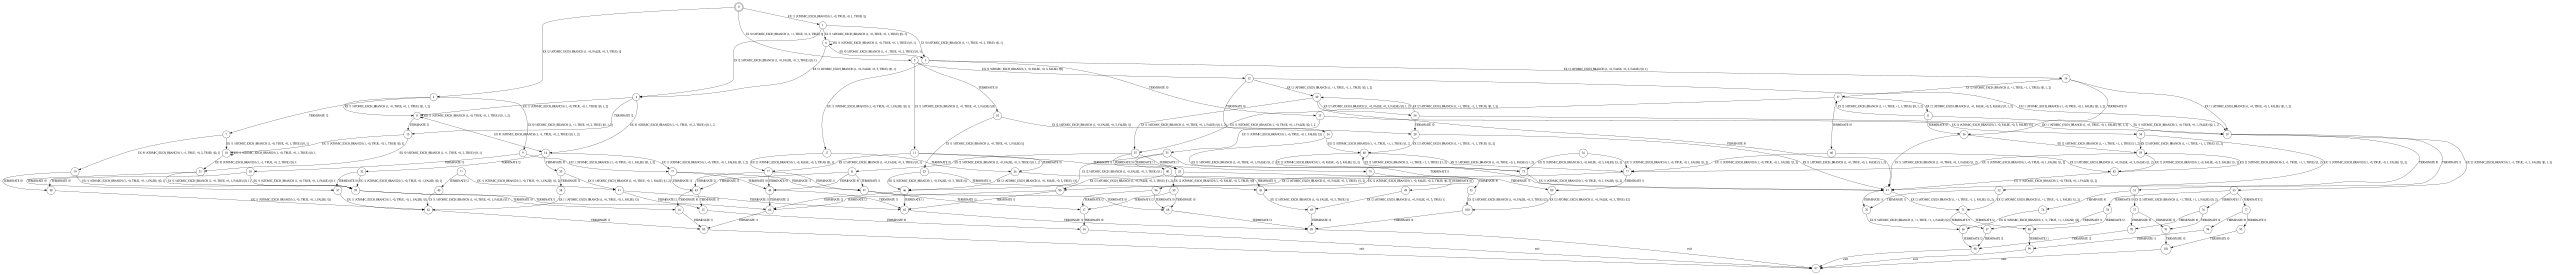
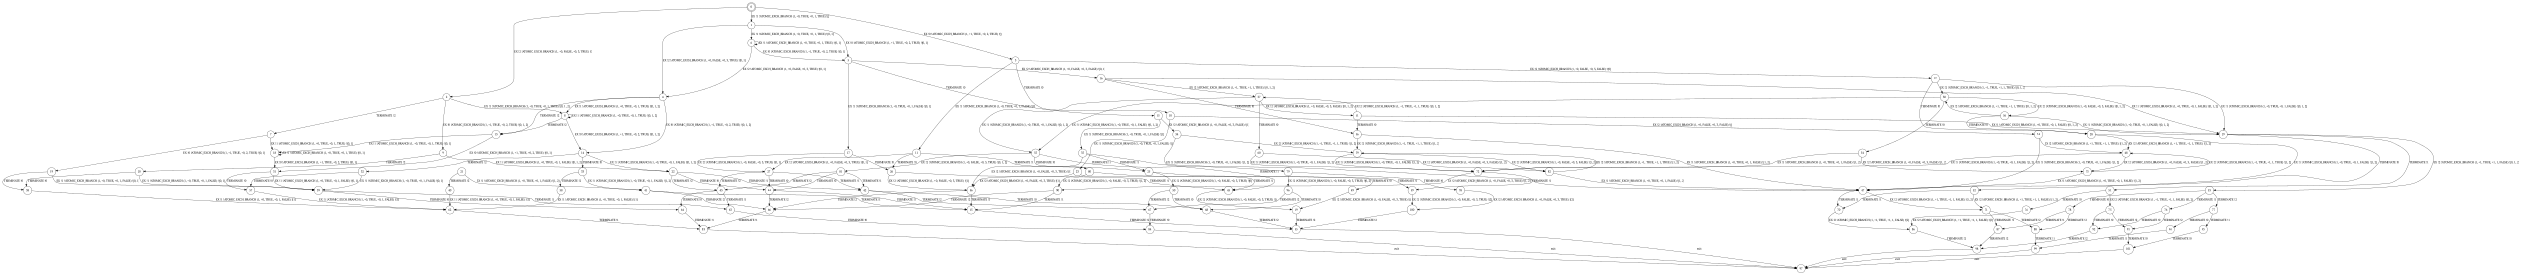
(1611, 136) -> (1911, 133)
